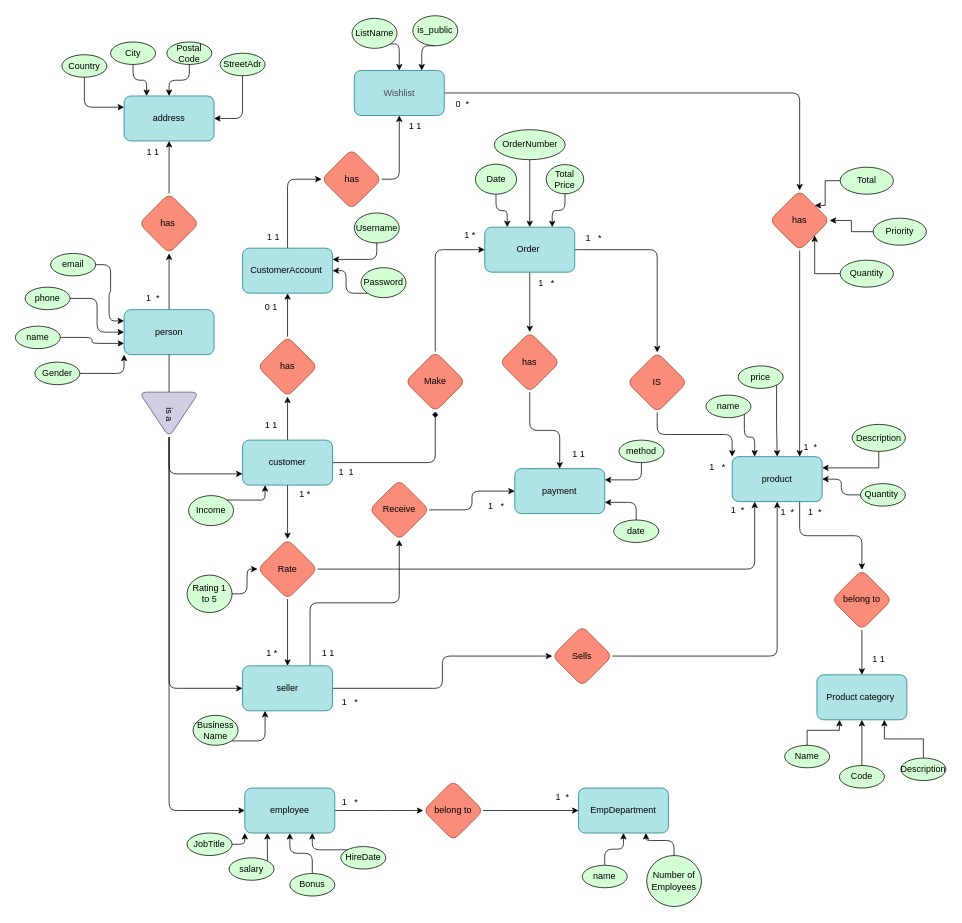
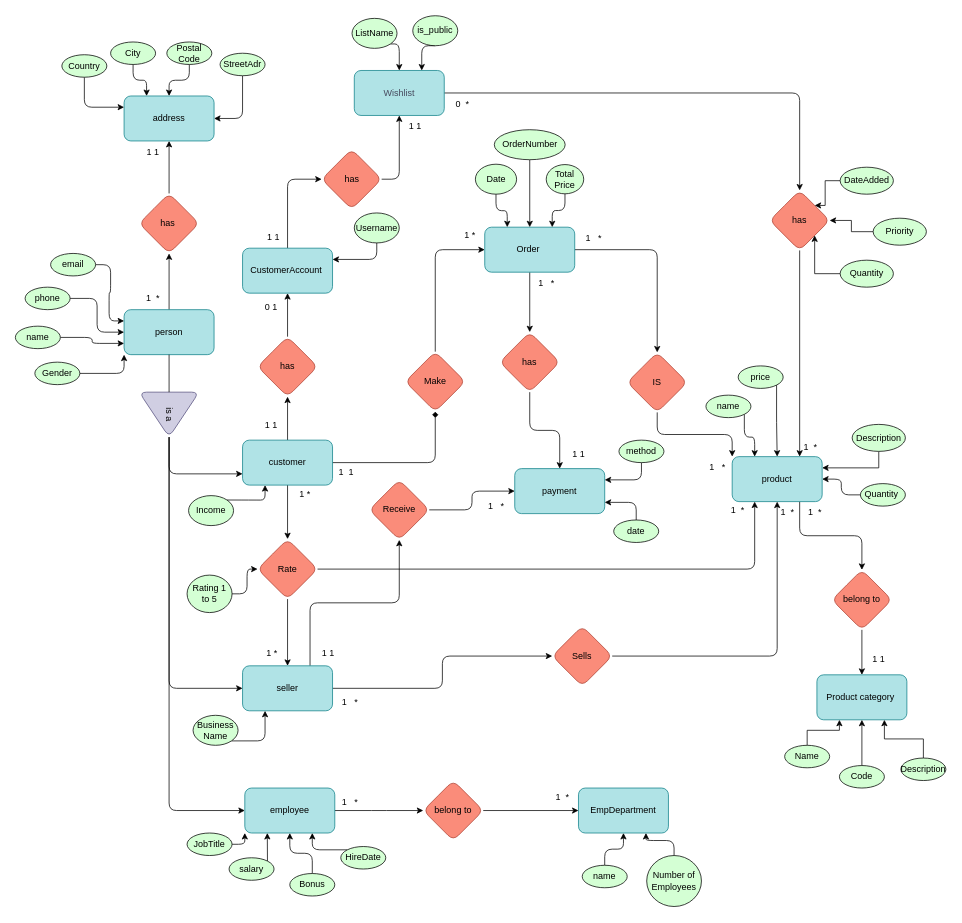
(867, 180) -> (867, 180)
(384, 282) -> none
(356, 293) -> none
